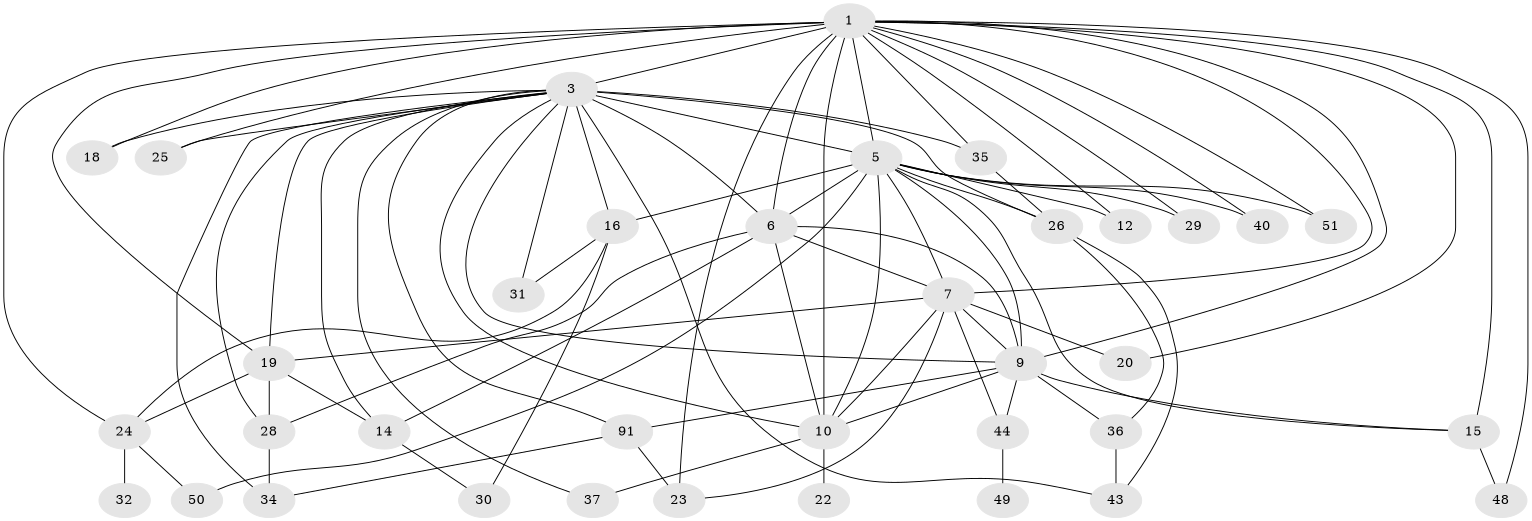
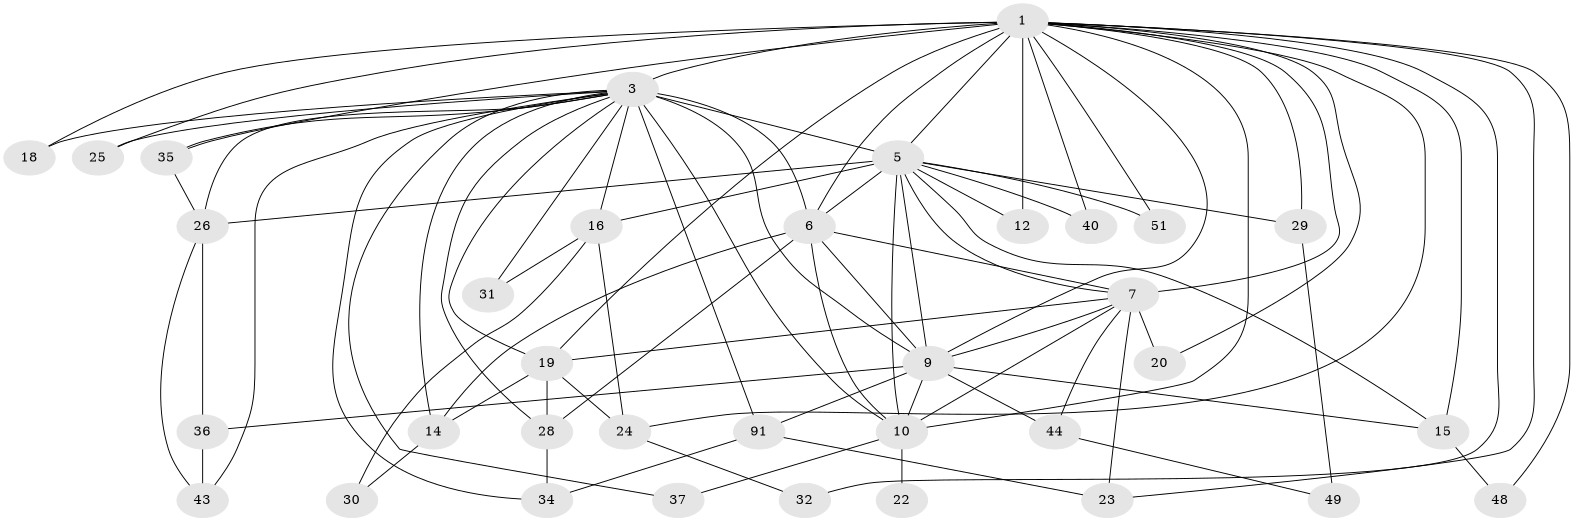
none -> (1316, 357)
none -> (1498, 383)
(197, 500) -> none
